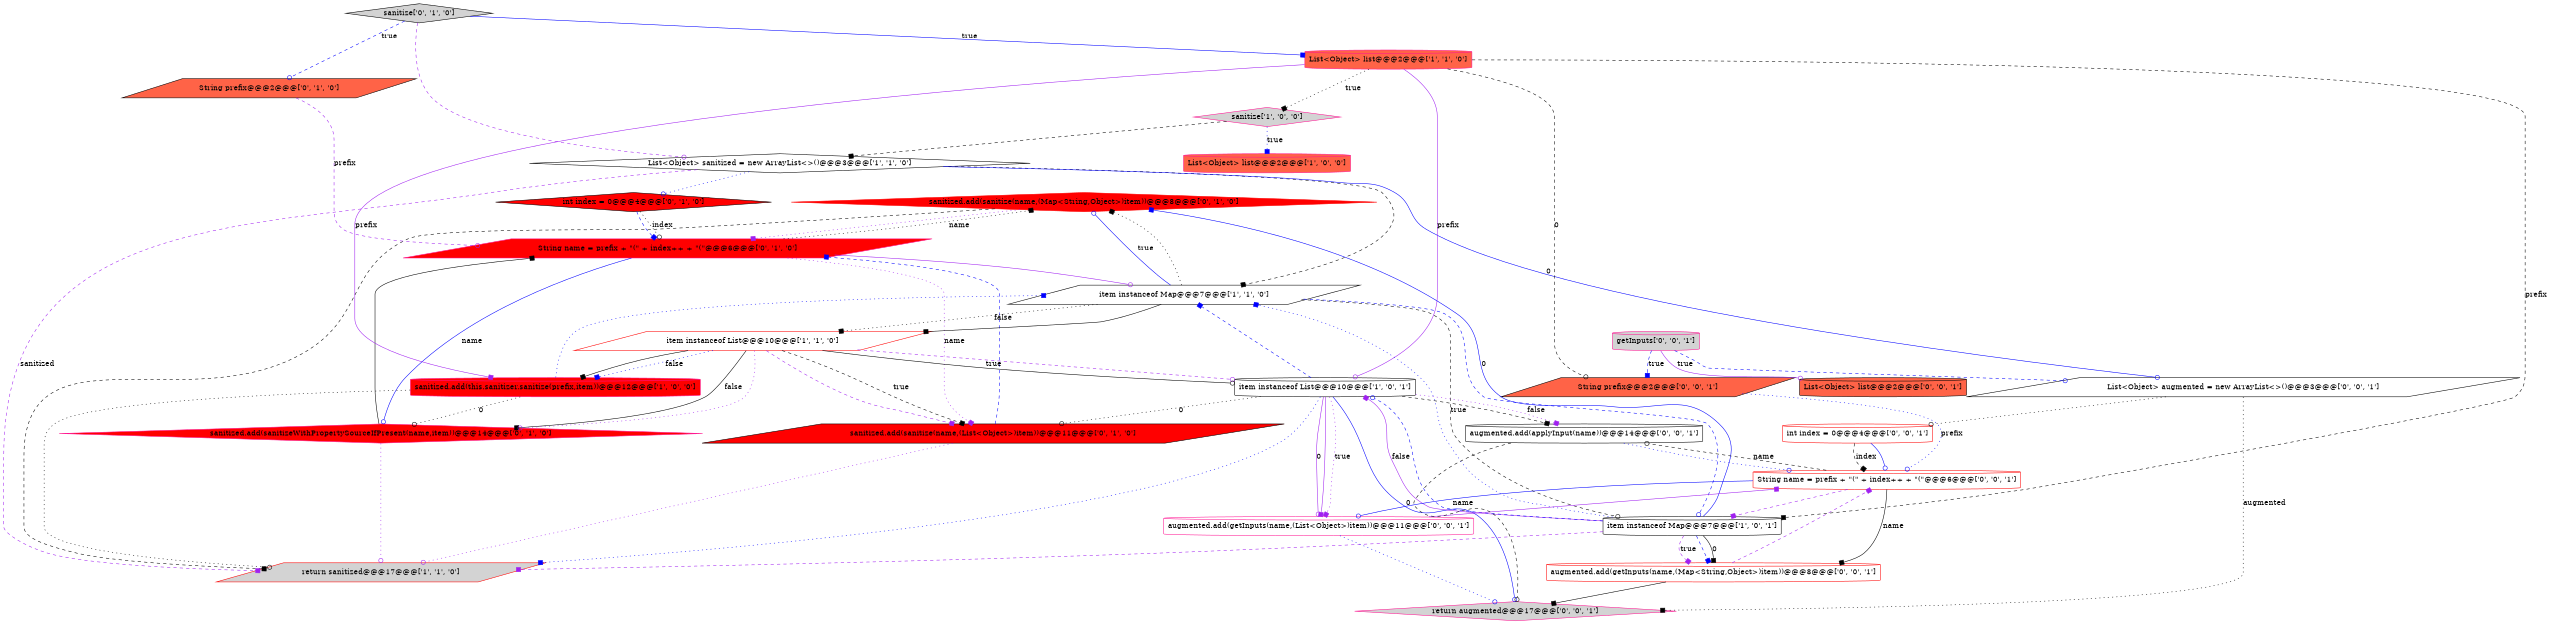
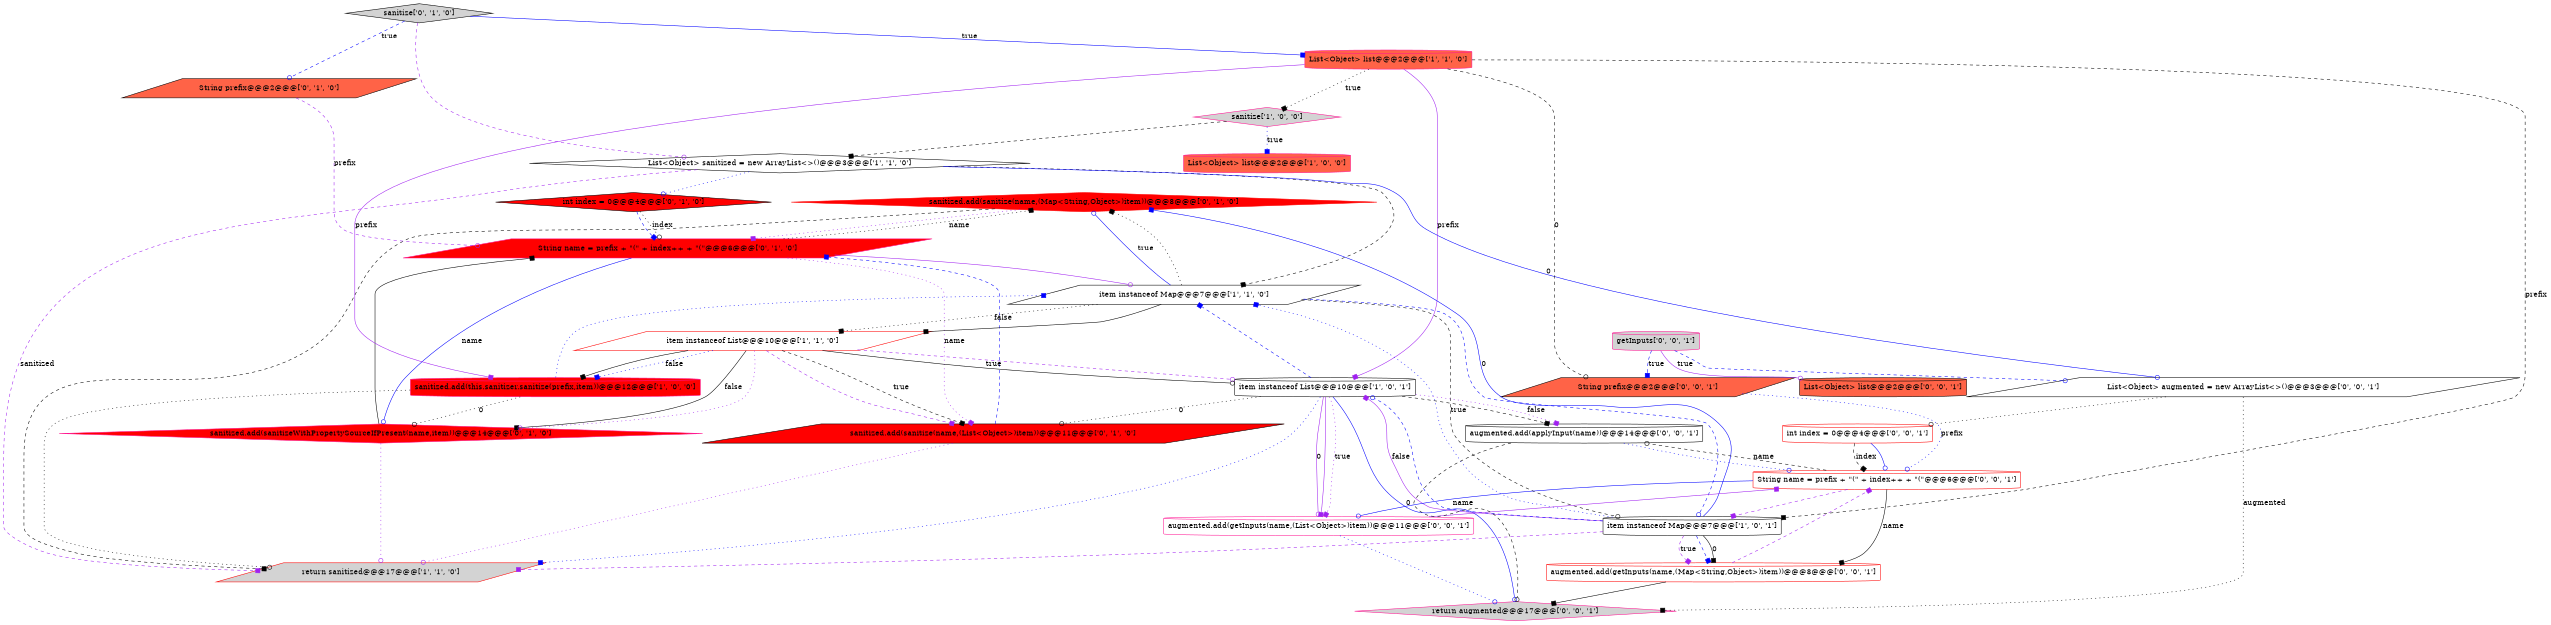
(1437, 227) -> (1437, 227)
